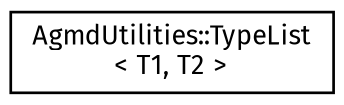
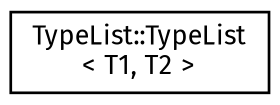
(172, 52) -> (140, 52)
